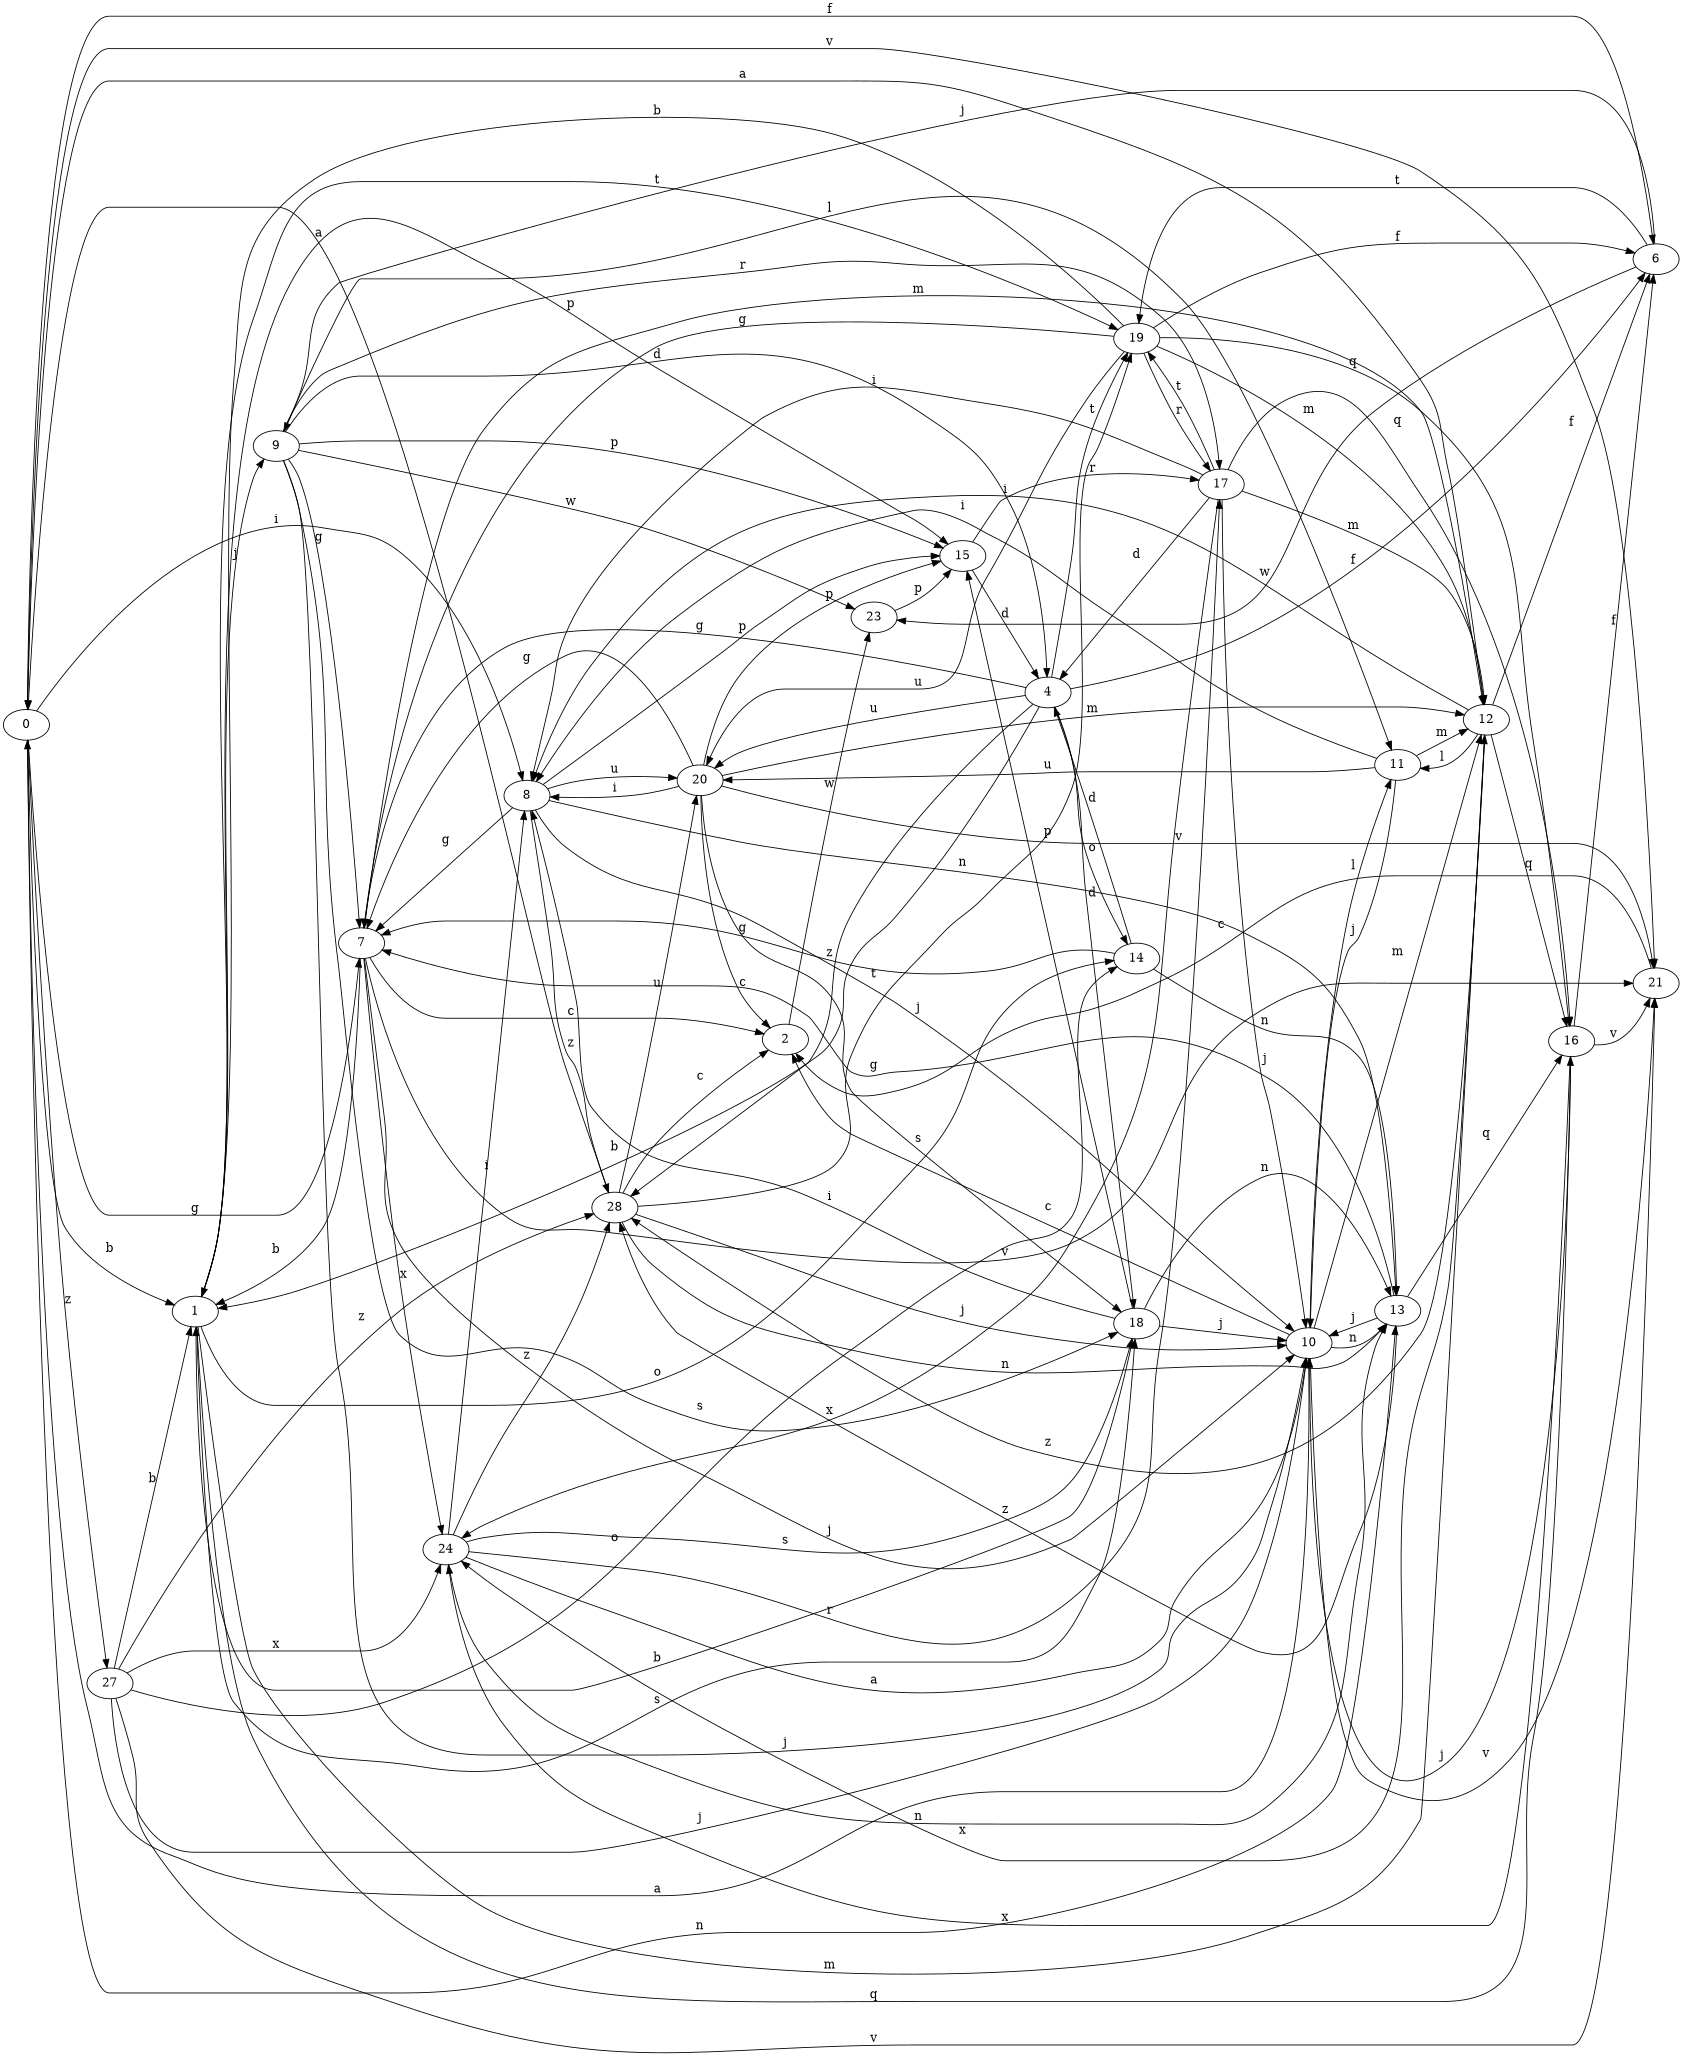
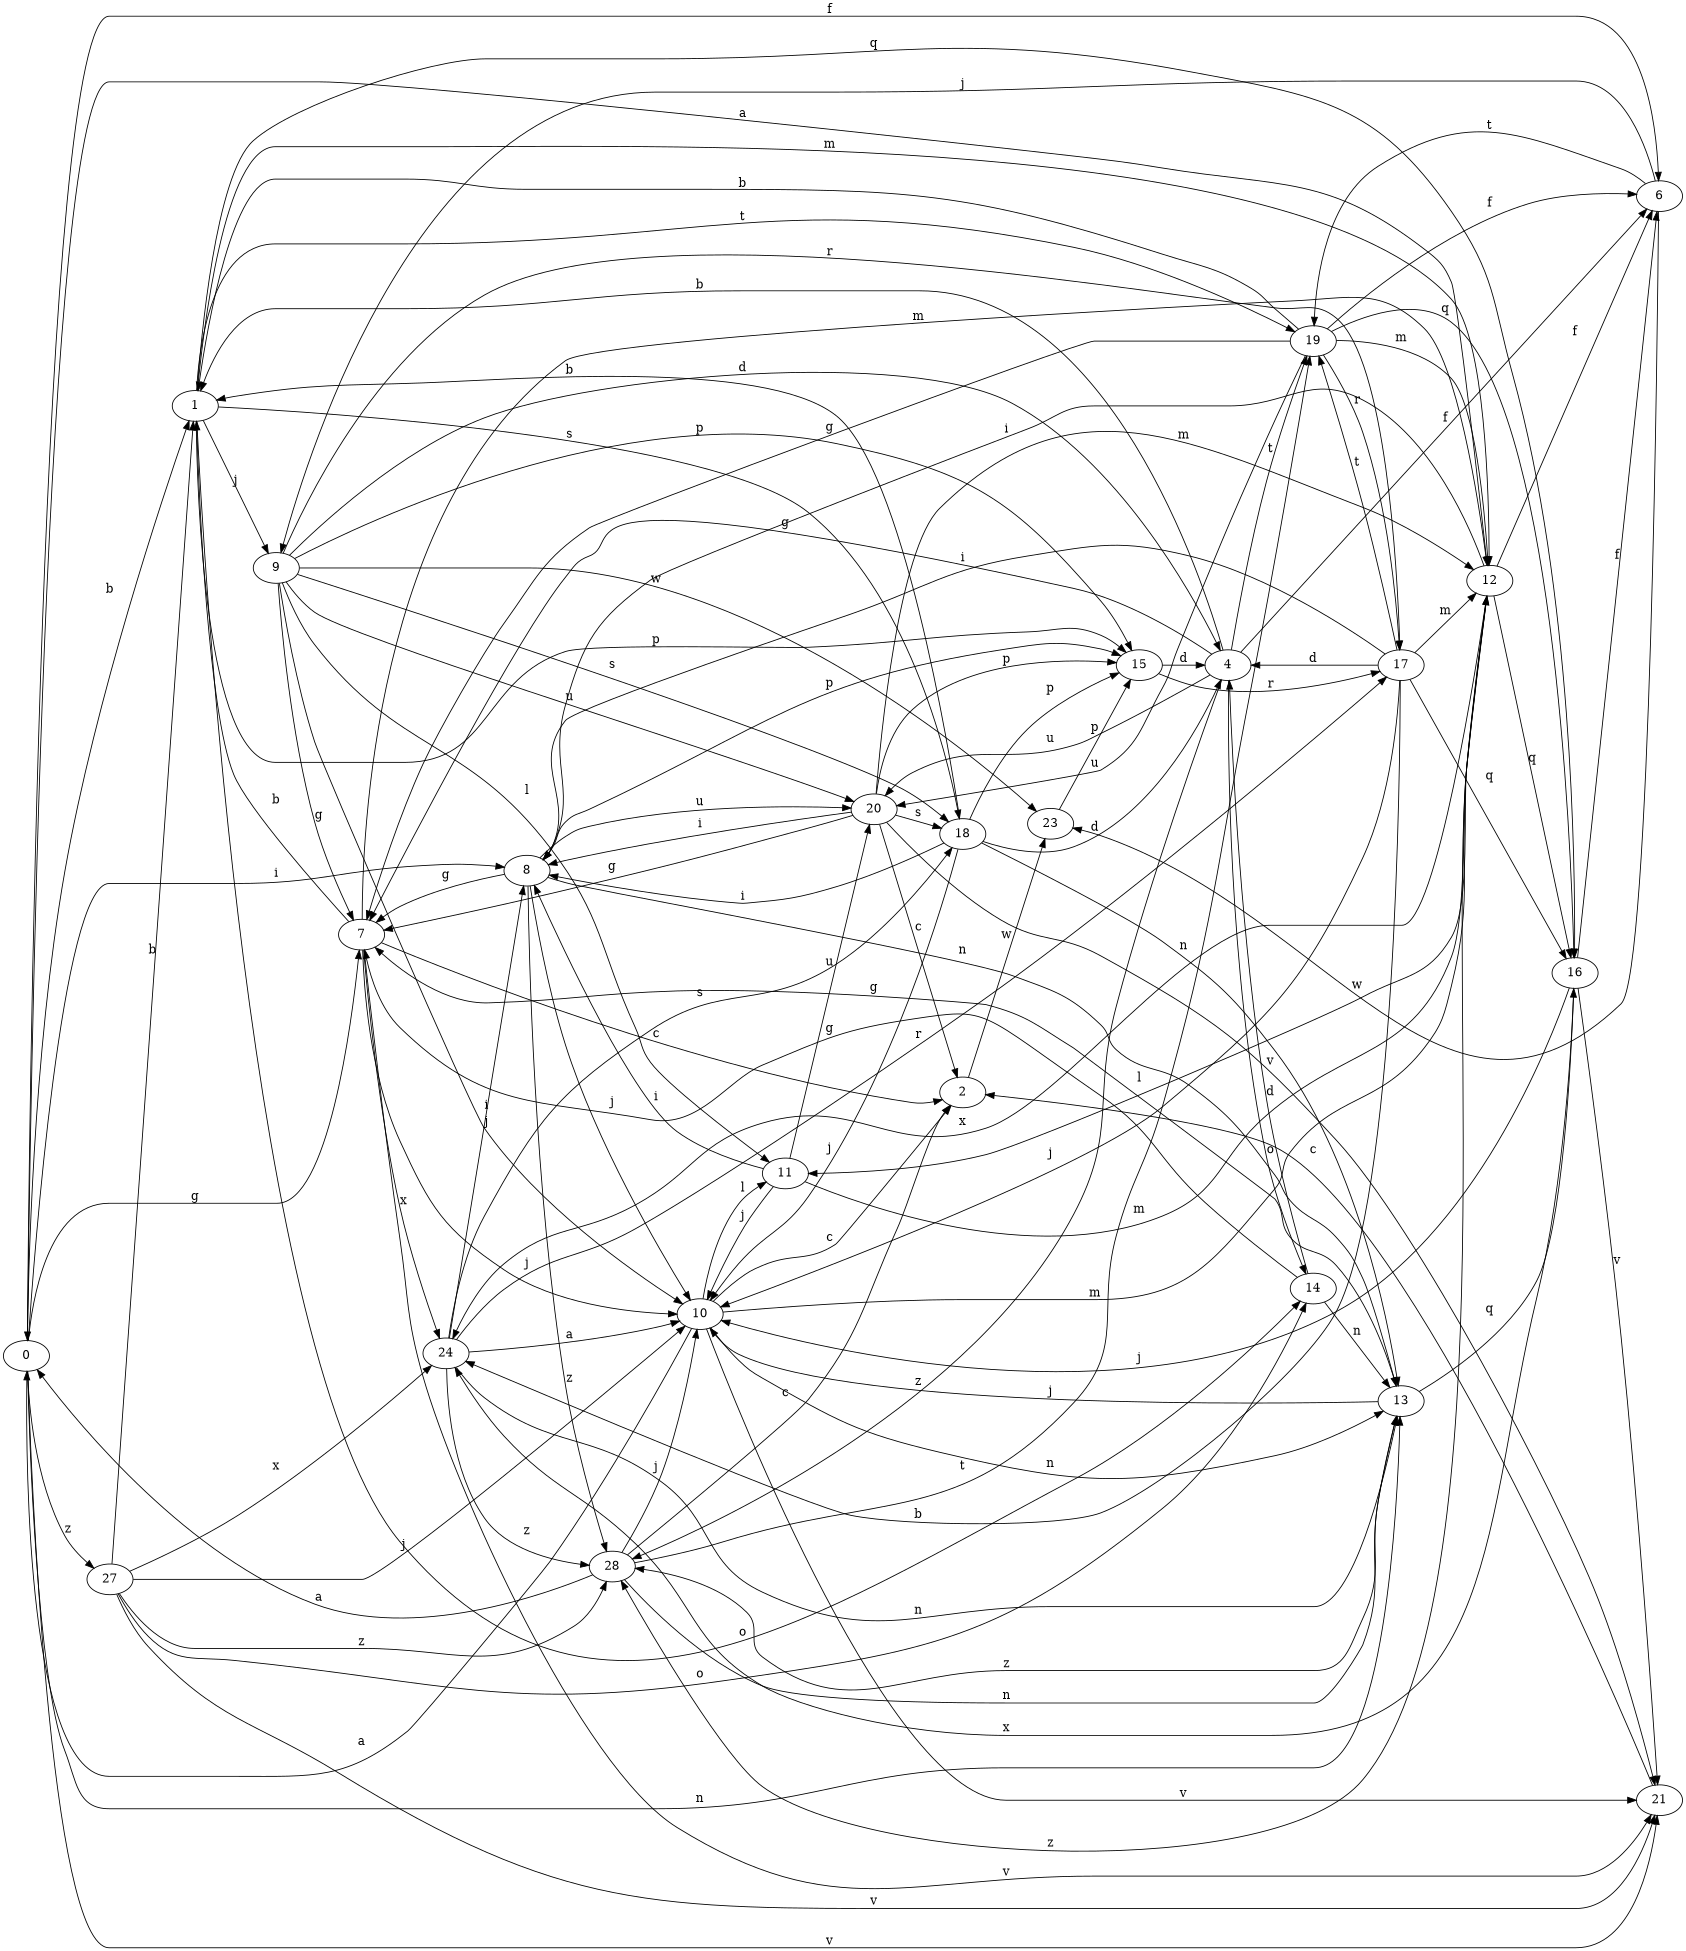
(659, 999) -> (559, 701)
(1100, 1017) -> (1128, 814)
(830, 1411) -> (918, 1515)
